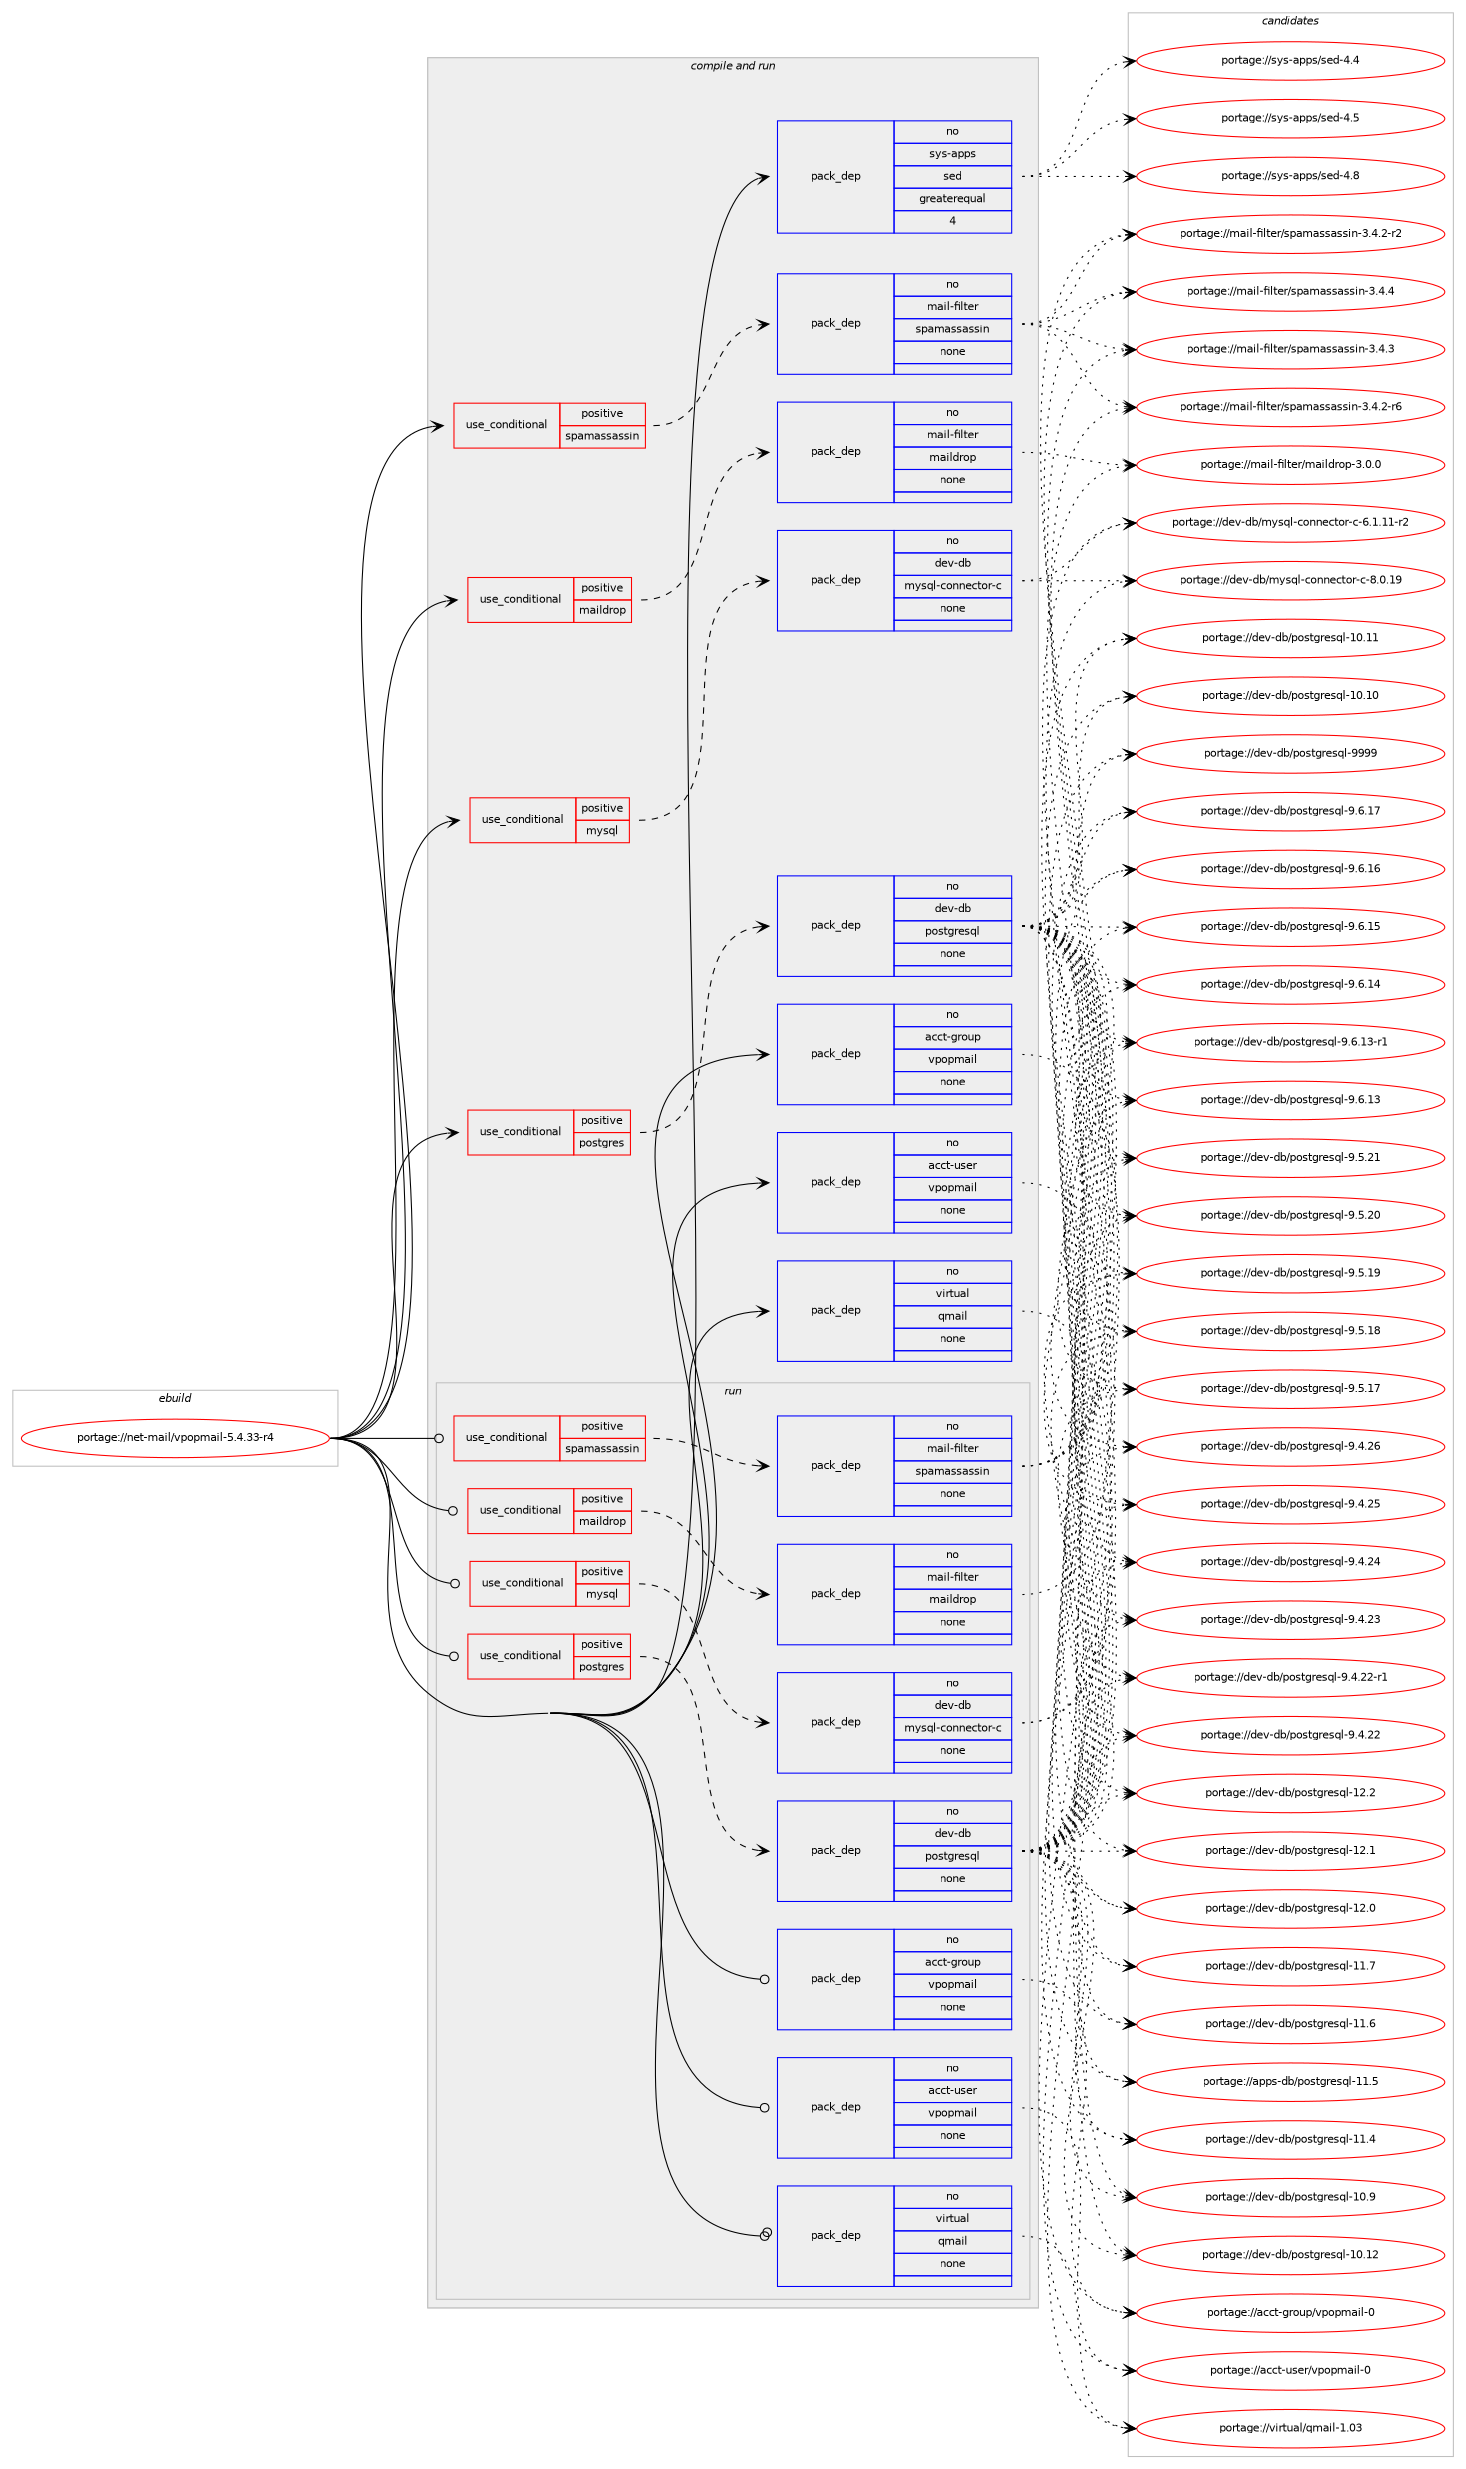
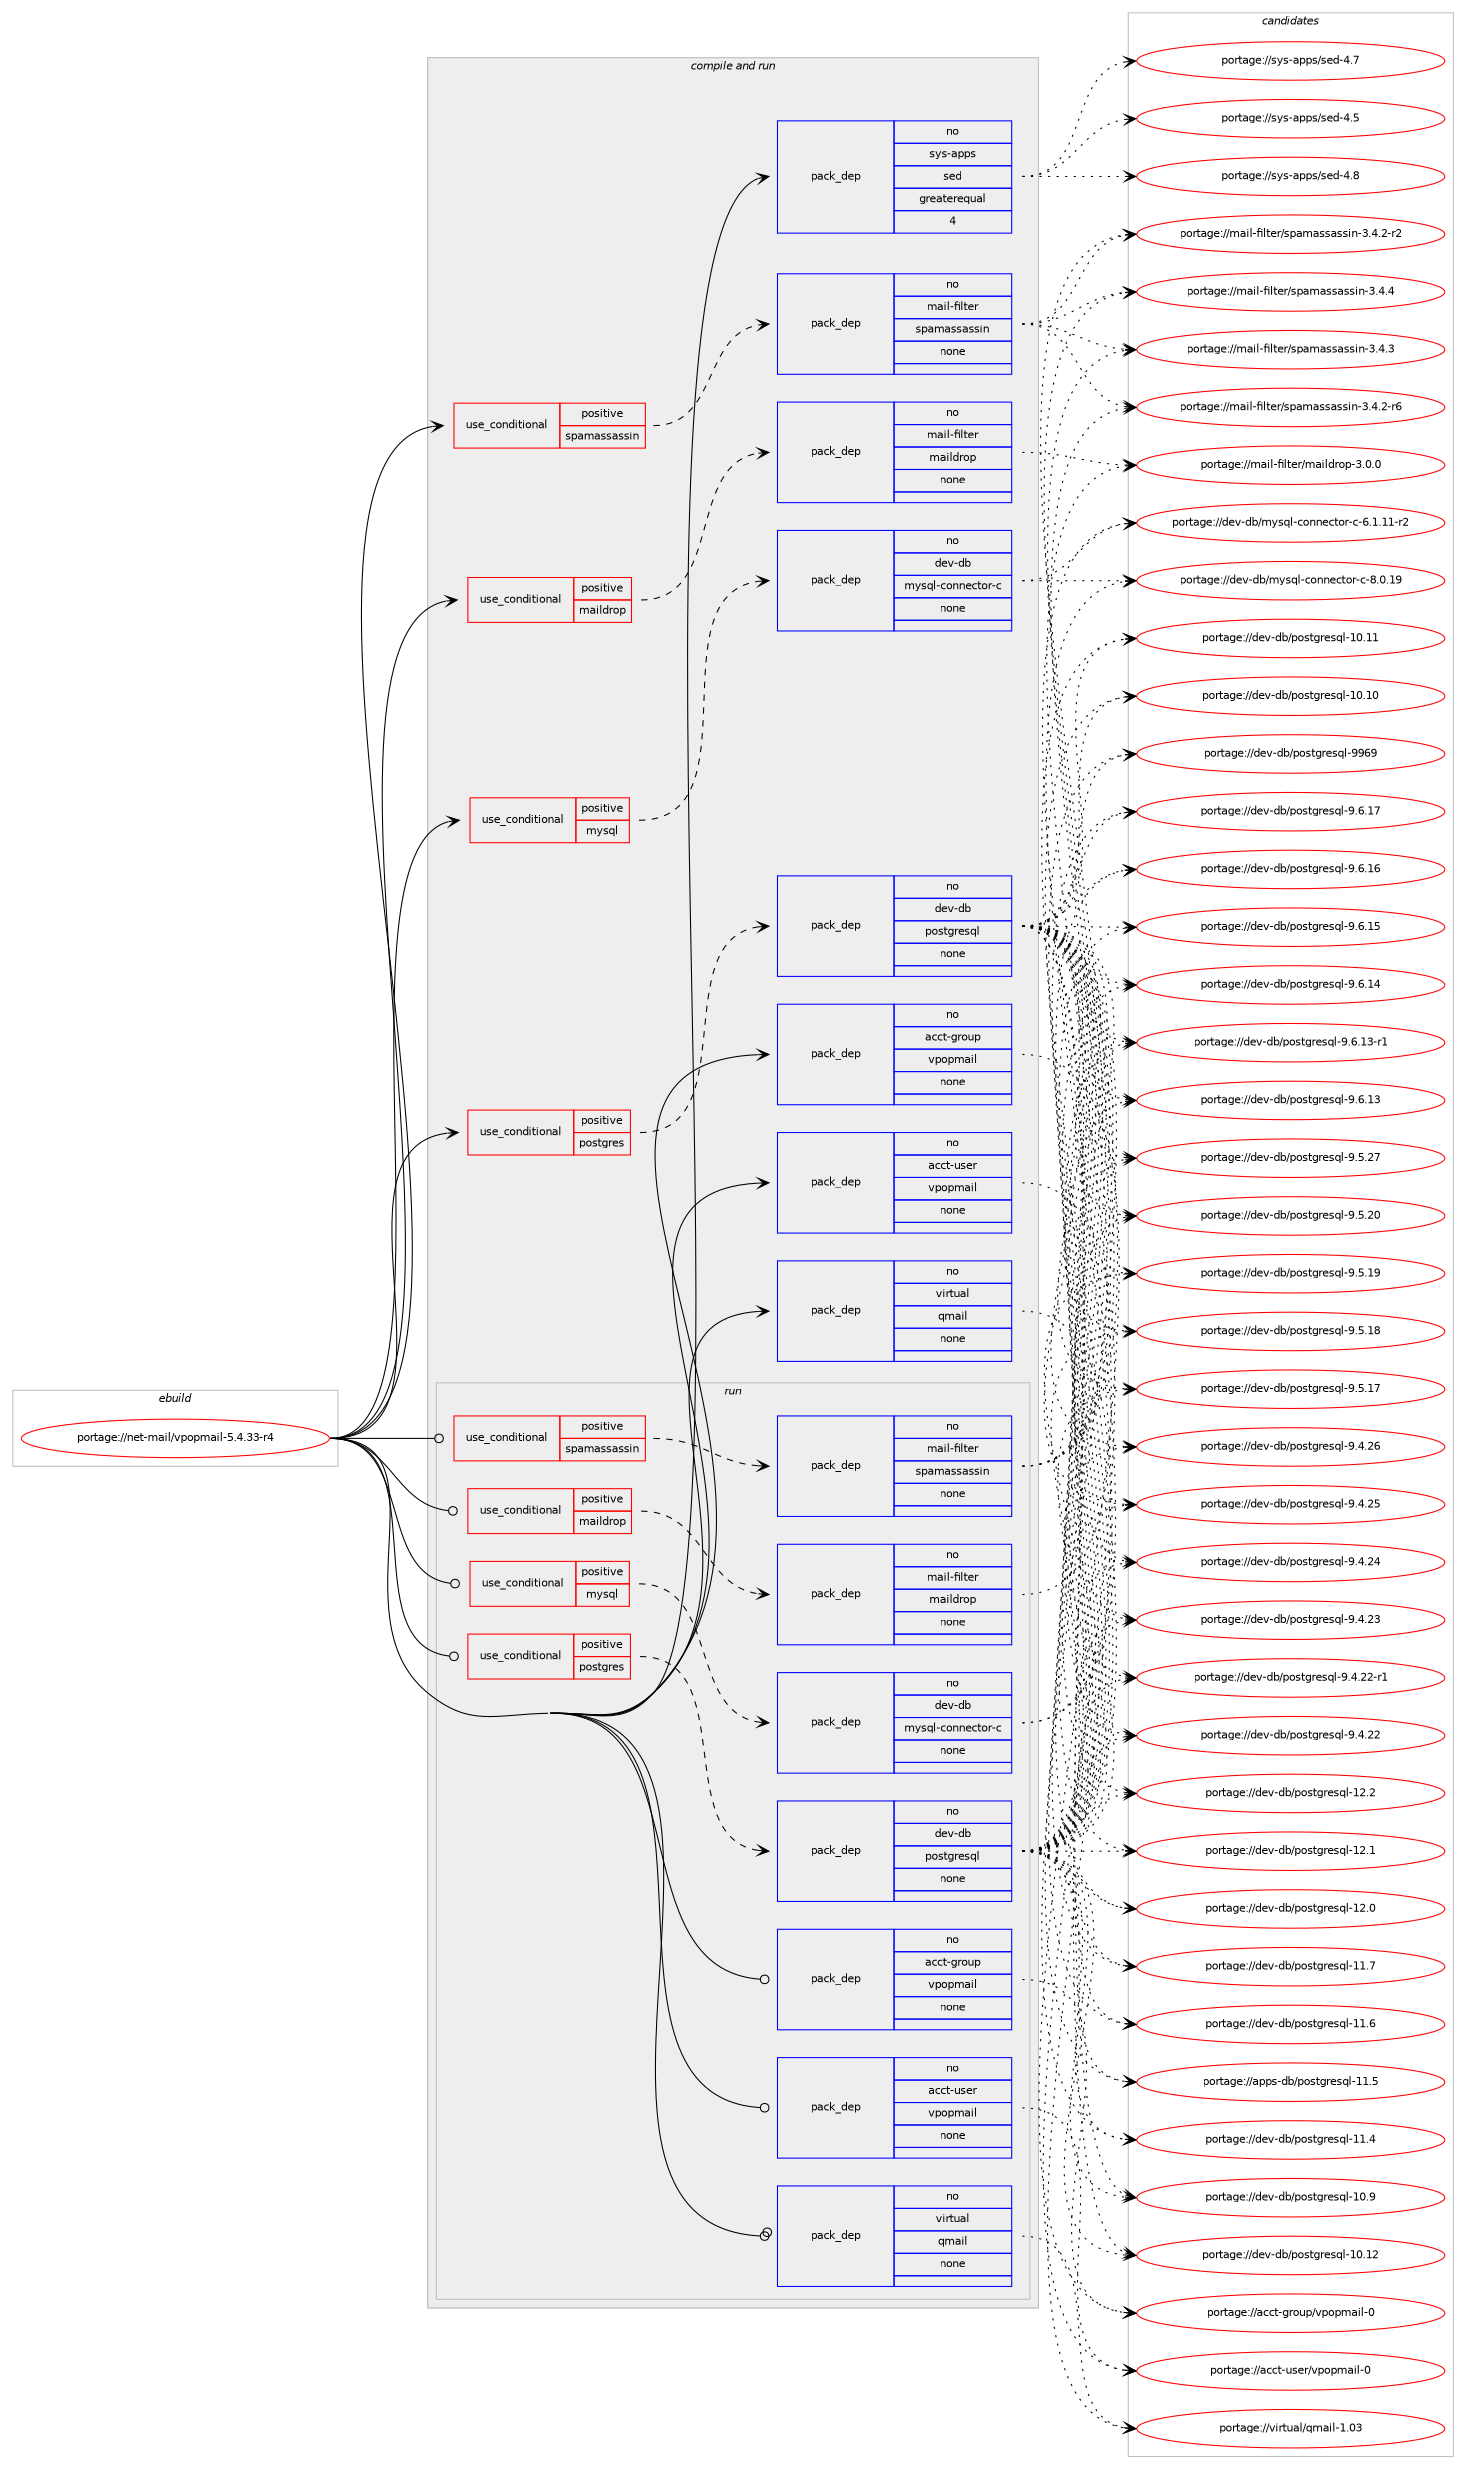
(1291, 61) -> (1291, 61)
(1291, 754) -> (1291, 754)
(1291, 1158) -> (1291, 1158)
